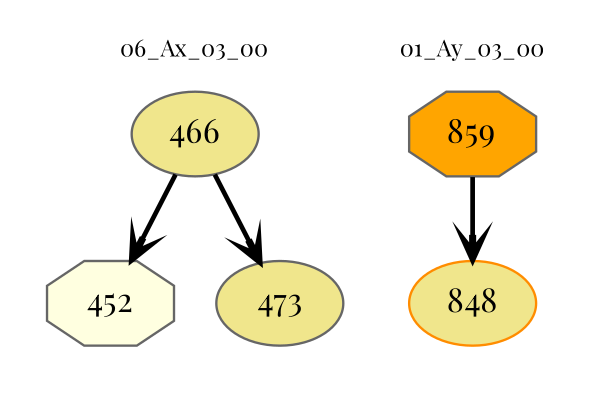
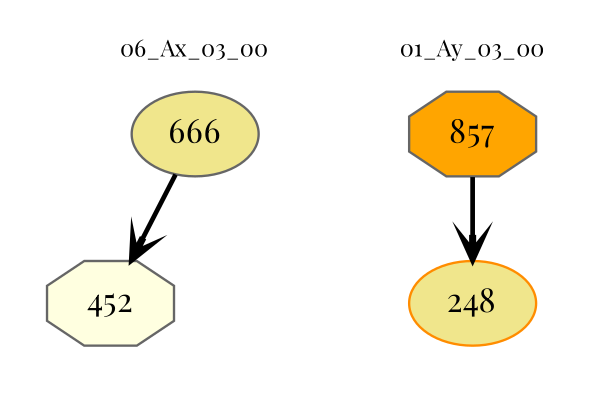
(195, 134) -> (195, 134)
(473, 134) -> (473, 134)
(280, 303) -> none
(473, 303) -> (473, 303)
